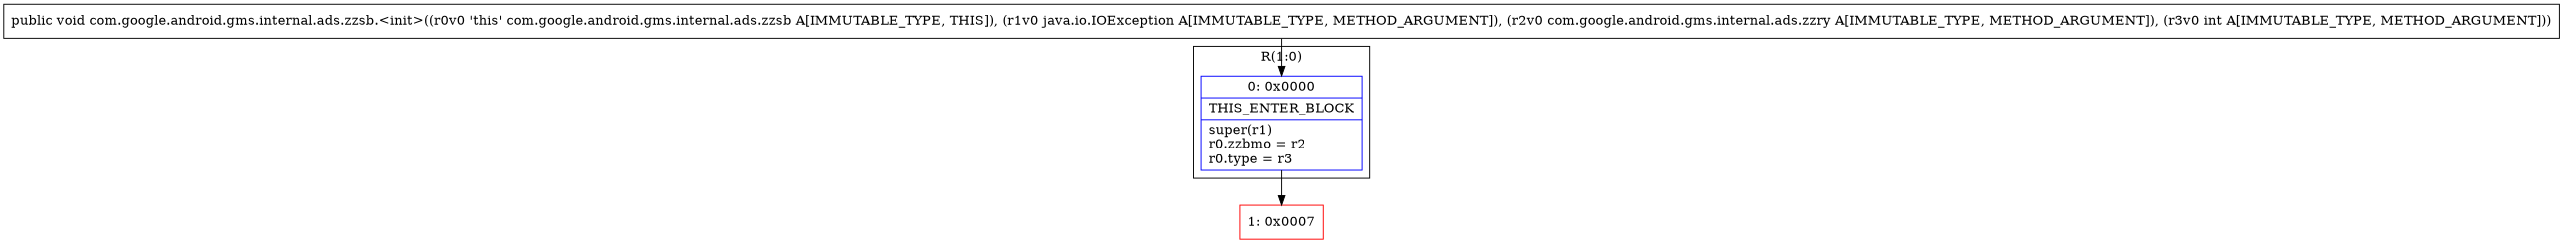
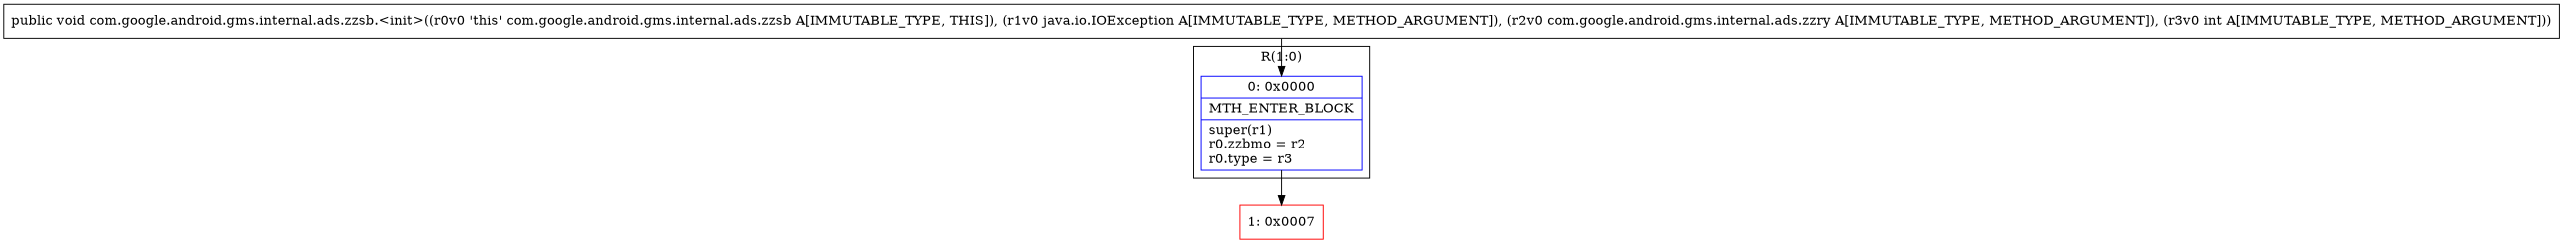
(1282, 108) -> (1282, 108)
